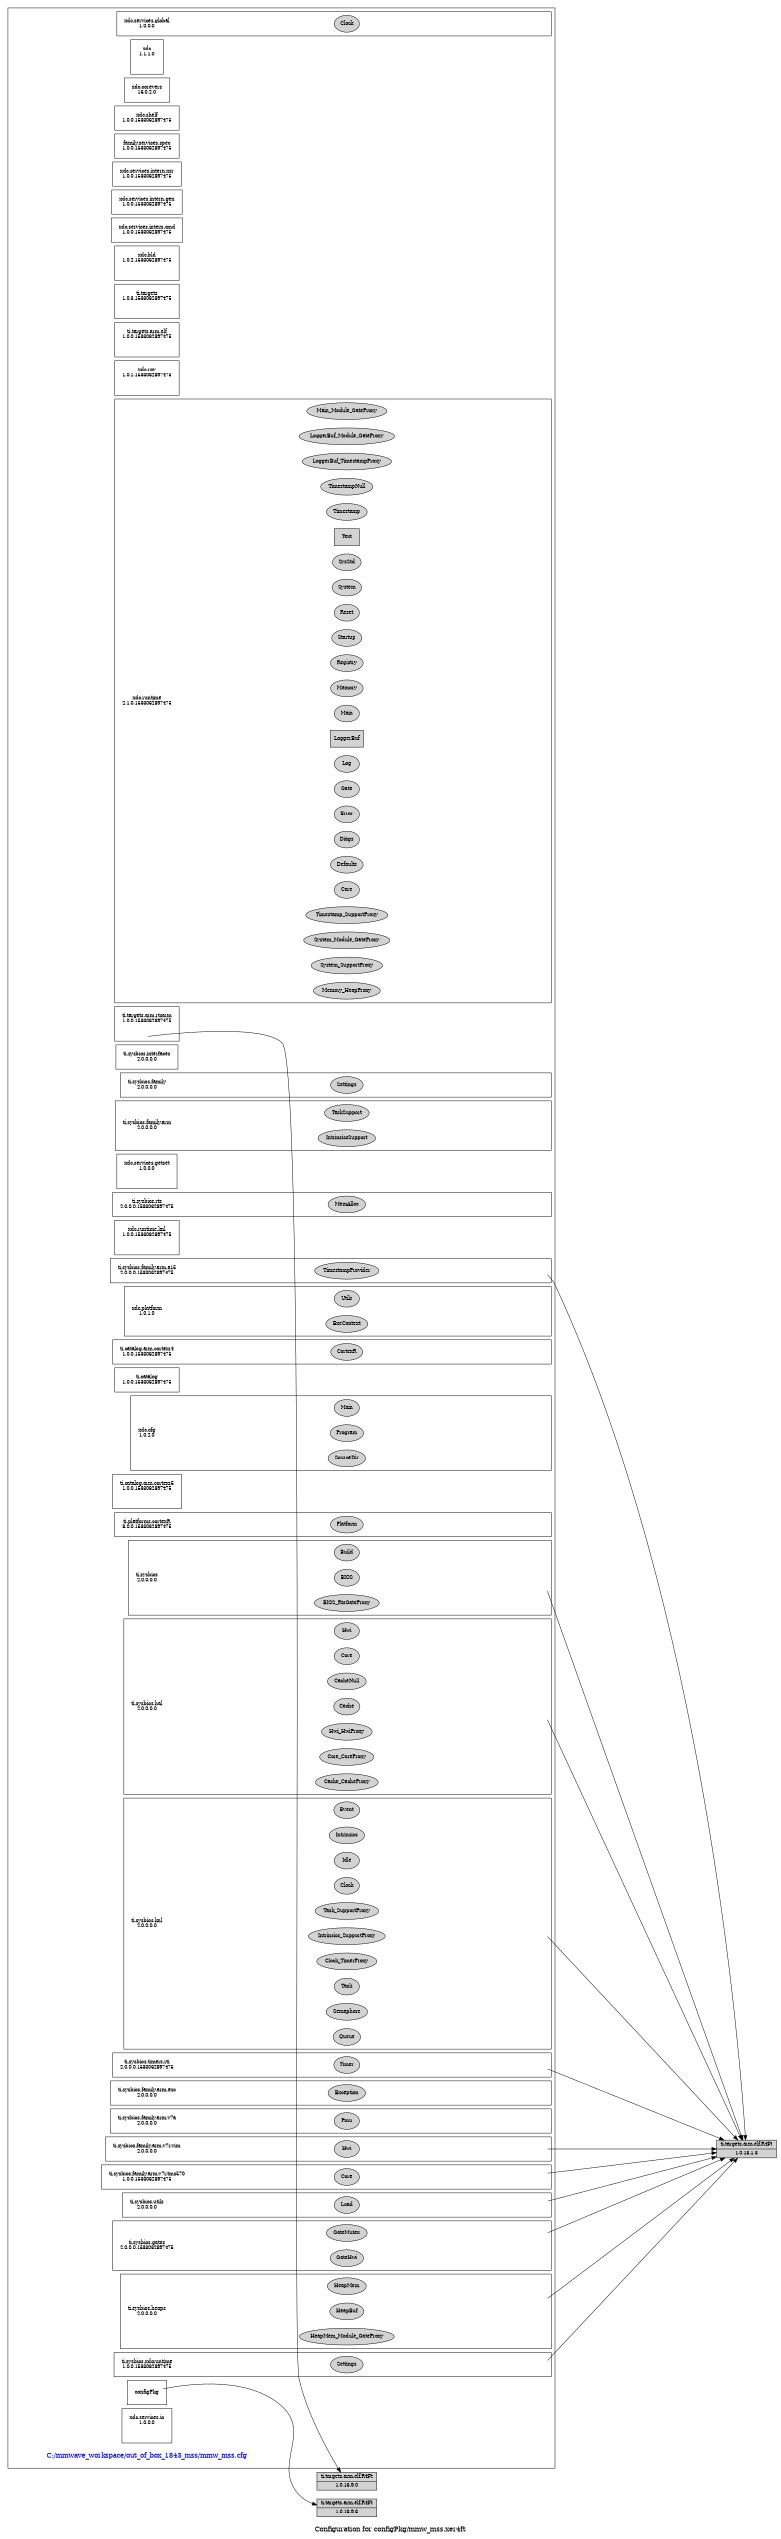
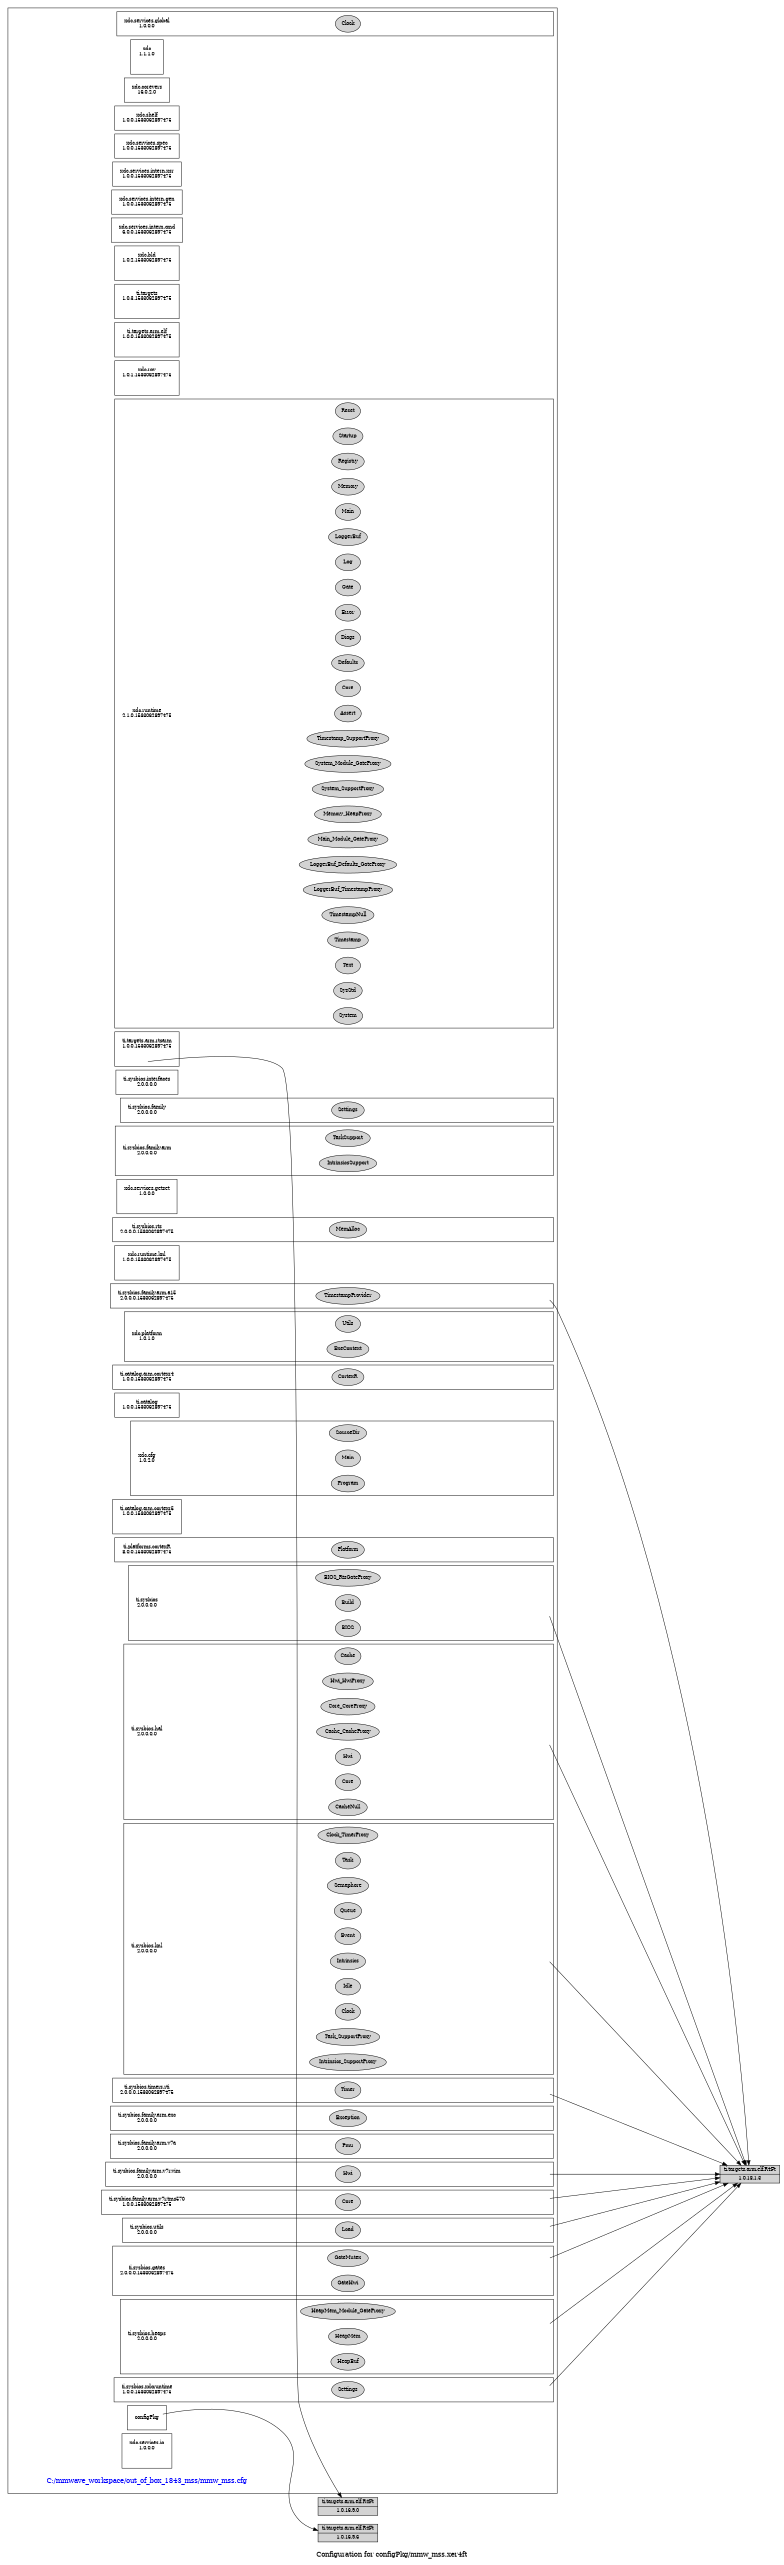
(147, 146) -> (147, 146)
(147, 230) -> (147, 230)
(347, 436) -> (348, 865)
(347, 537) -> (348, 966)
none -> (348, 714)
(347, 739) -> (348, 537)
